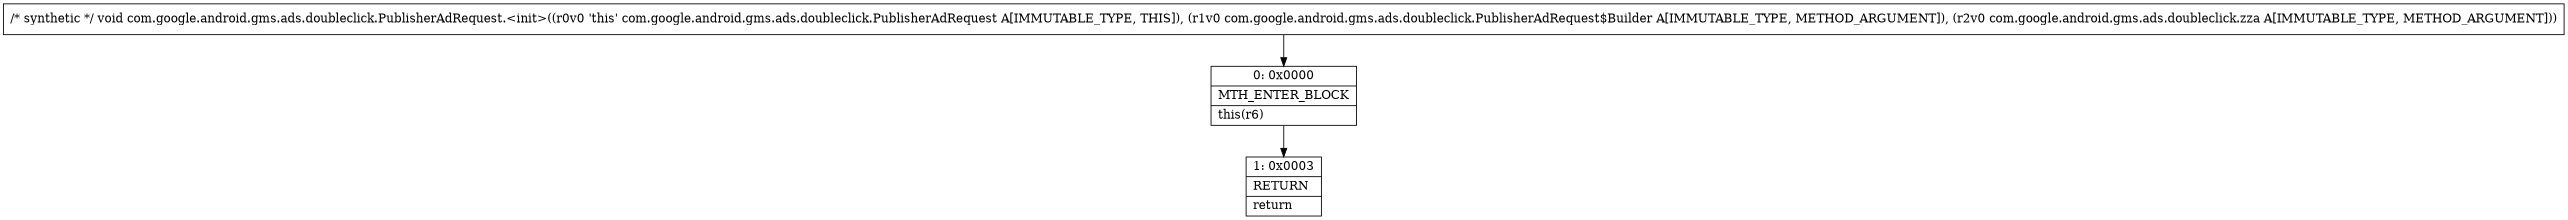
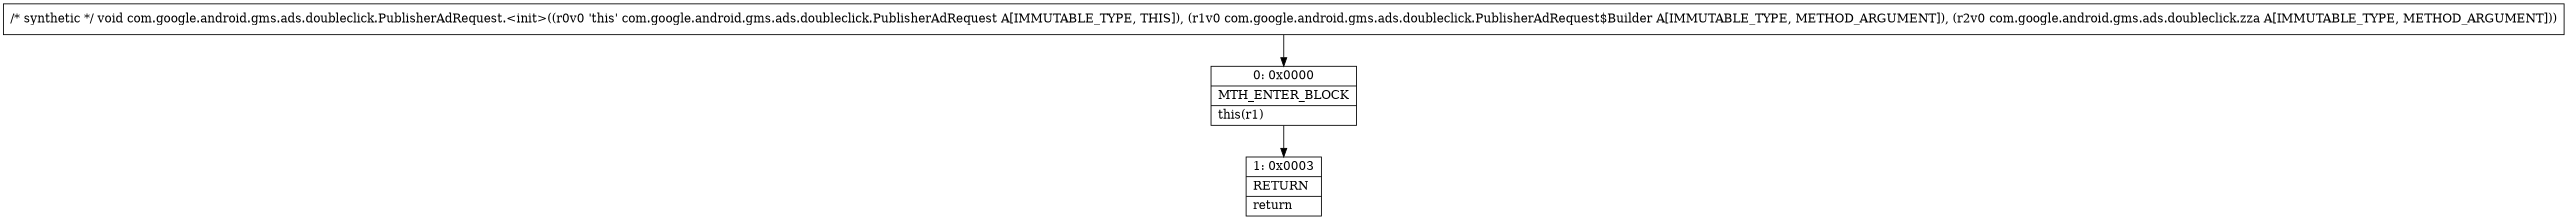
(1241, 115) -> (1241, 115)
